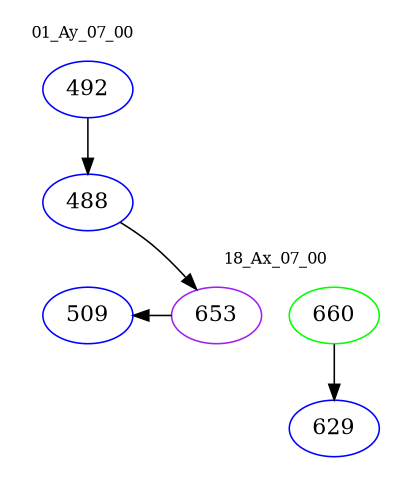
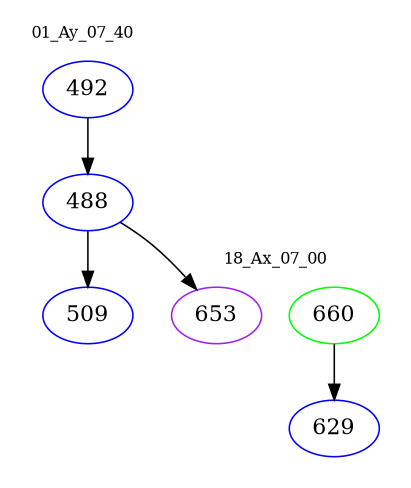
(82, 34) -> (82, 34)
(160, 315) -> (88, 251)
